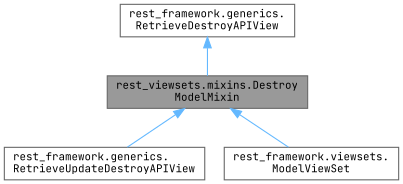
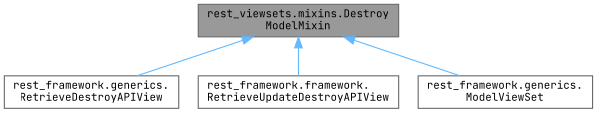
(207, 62) -> (190, 58)
(105, 164) -> (298, 92)
(311, 164) -> (505, 92)
